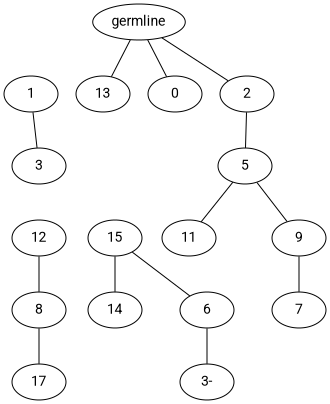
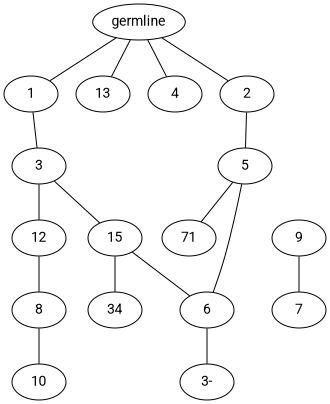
none -> (83, 59)
(175, 94) -> (175, 94)
none -> (39, 202)
none -> (77, 202)
(272, 202) -> (230, 239)
(189, 238) -> (189, 238)
(115, 310) -> (115, 310)
(39, 382) -> (39, 382)
